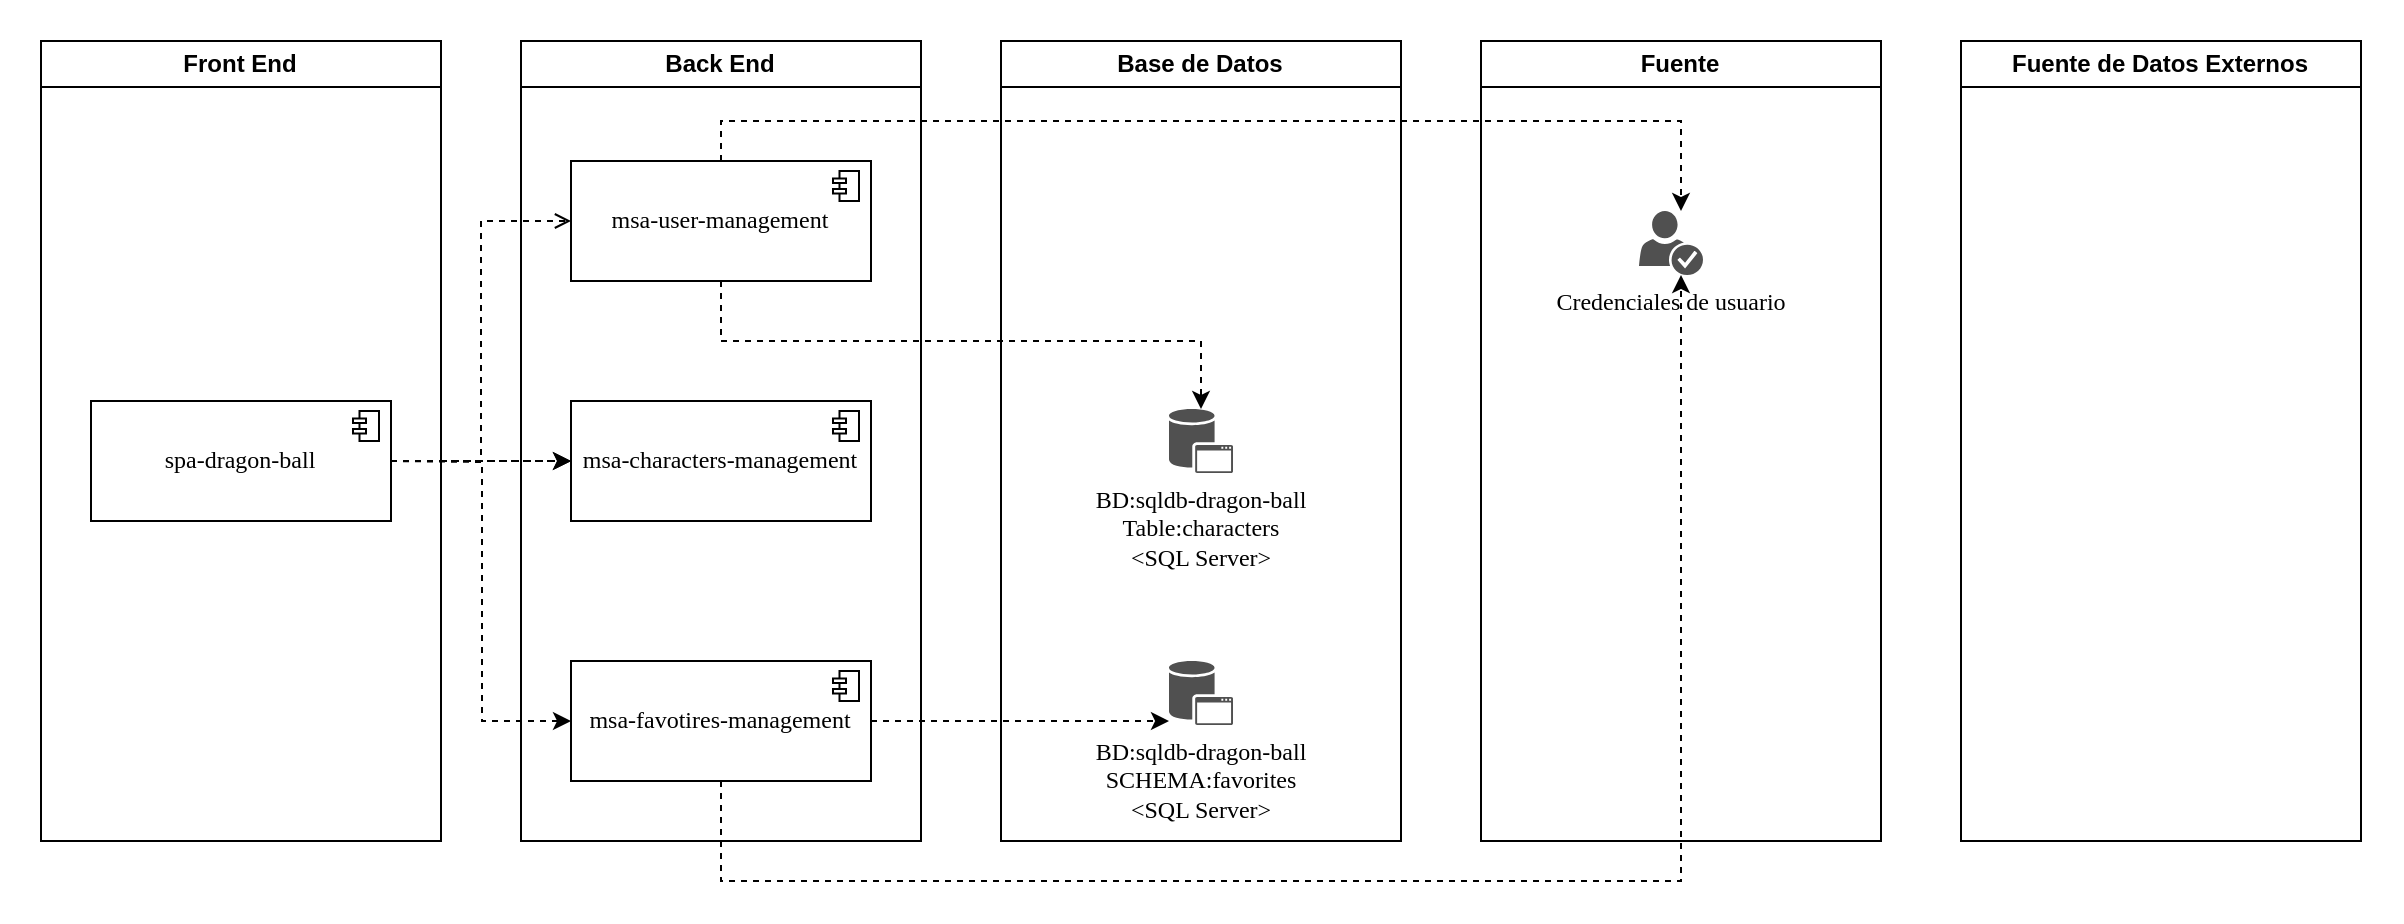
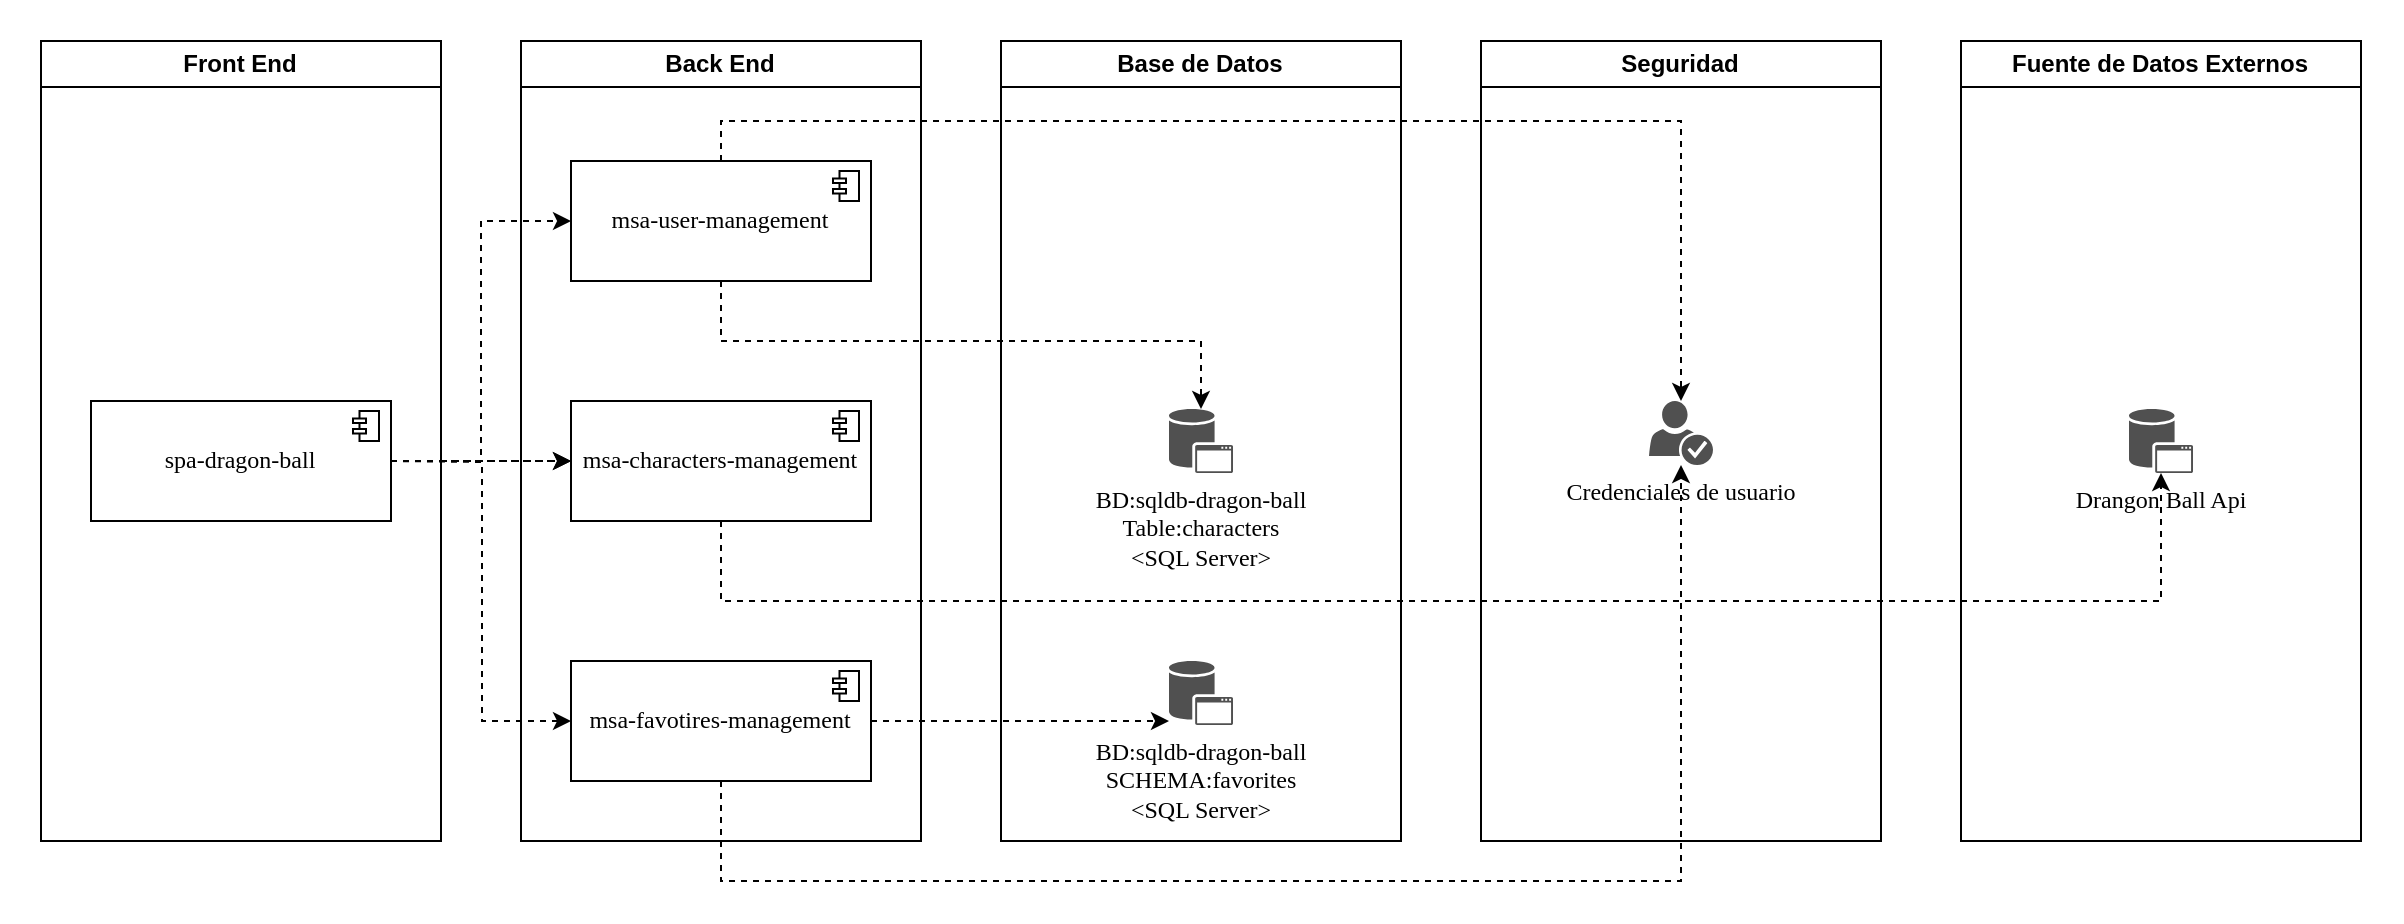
(1681, 65) -> (1681, 65)
(558, 221) -> (556, 221)
(1671, 243) -> (1681, 433)
none -> (2161, 441)
none -> (1240, 601)
